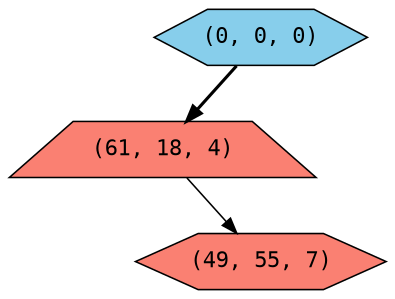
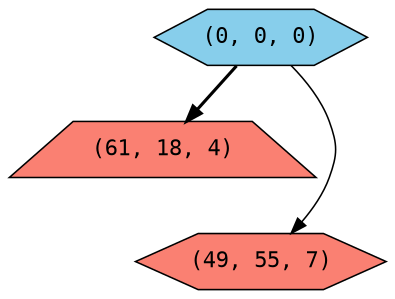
(207, 200) -> (335, 142)
